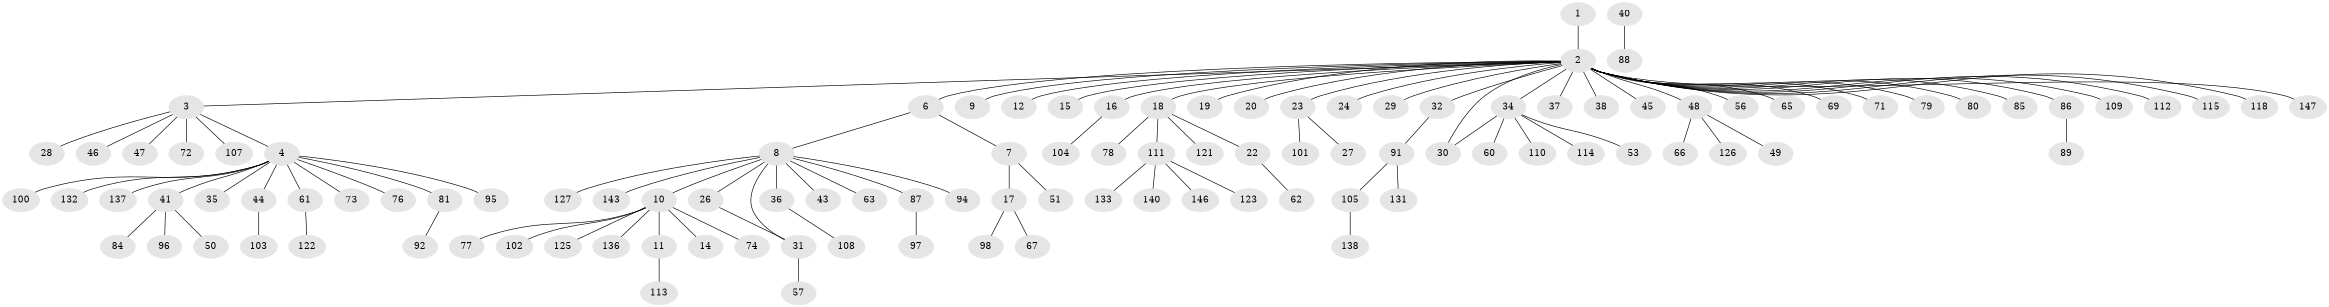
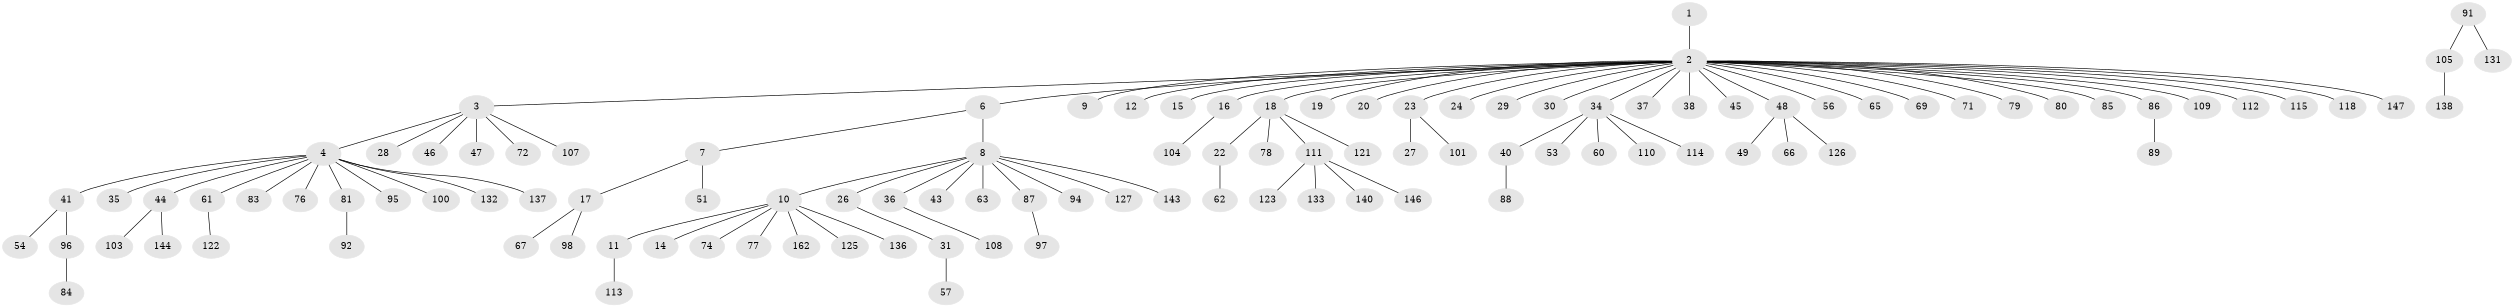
(1437, 107) -> none
(1476, 130) -> (1551, 130)
(352, 200) -> (254, 200)
(752, 207) -> none
(142, 223) -> (67, 270)
none -> (163, 247)
(211, 247) -> (20, 247)
(514, 247) -> (801, 247)
